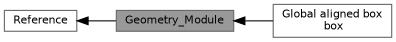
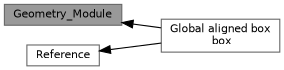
(102, 21) -> (136, 46)
